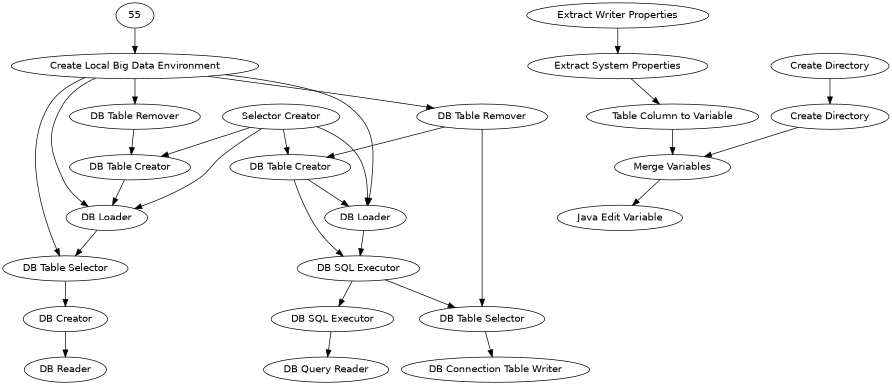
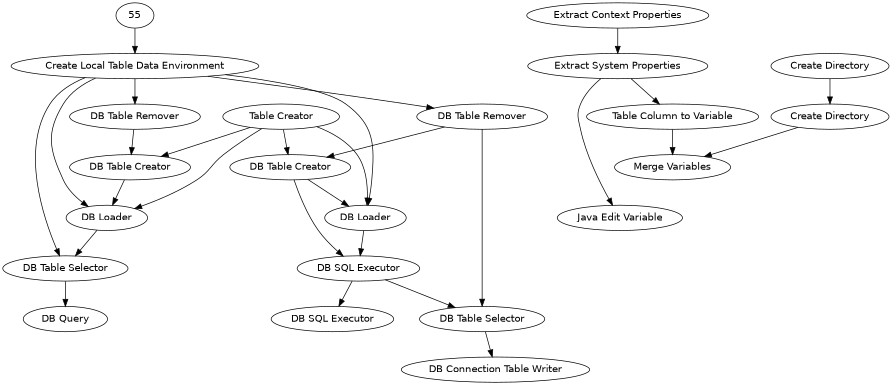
(618, 15) -> (618, 15)
(135, 66) -> (135, 66)
(281, 117) -> (281, 117)
(649, 190) -> (583, 137)
(65, 319) -> (65, 319)
(65, 370) -> none
(326, 370) -> none
